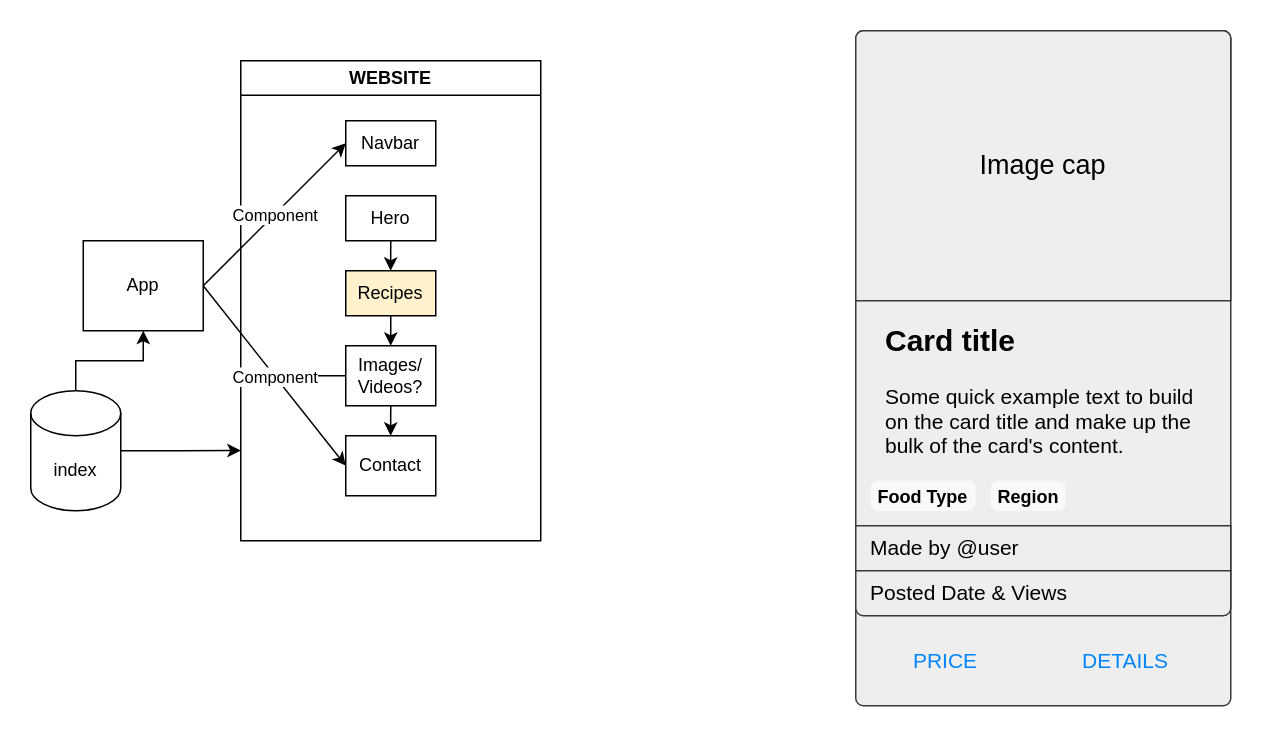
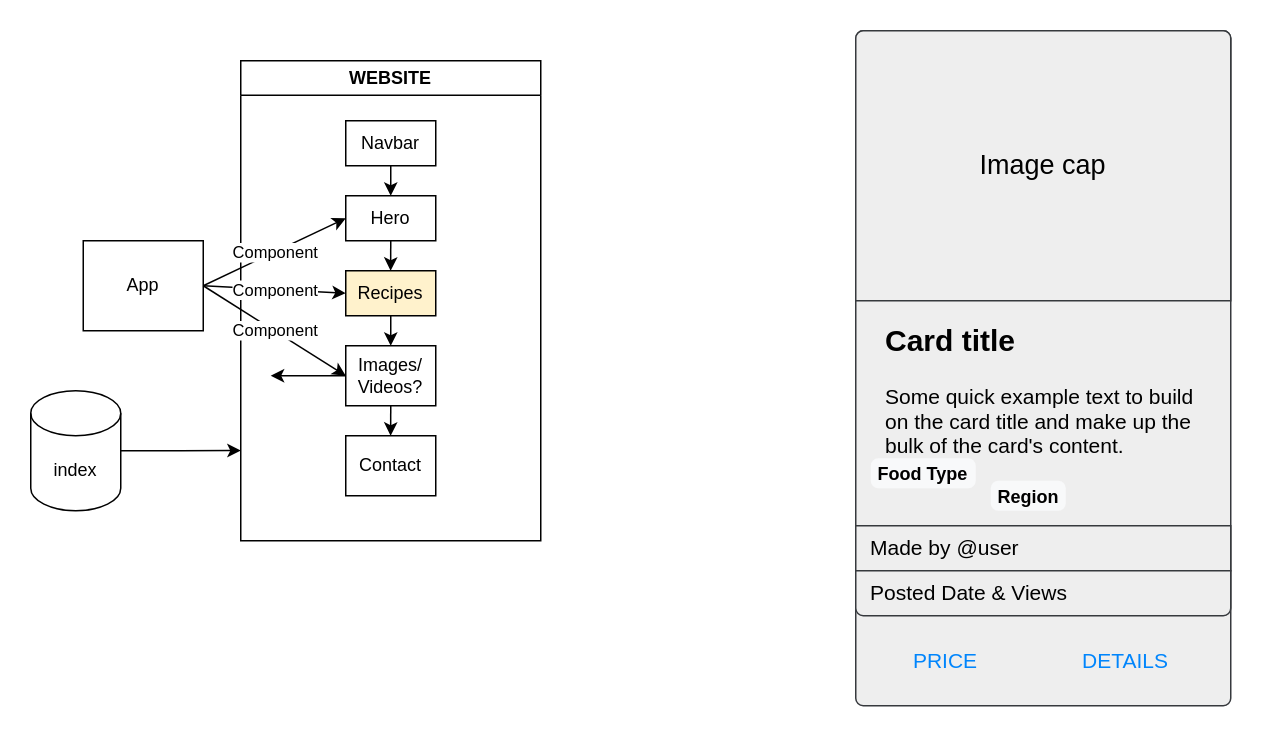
none -> (391, 176)
(274, 215) -> none
none -> (272, 253)
none -> (272, 289)
none -> (275, 331)
(104, 361) -> none
(291, 397) -> none
(923, 496) -> (923, 473)
